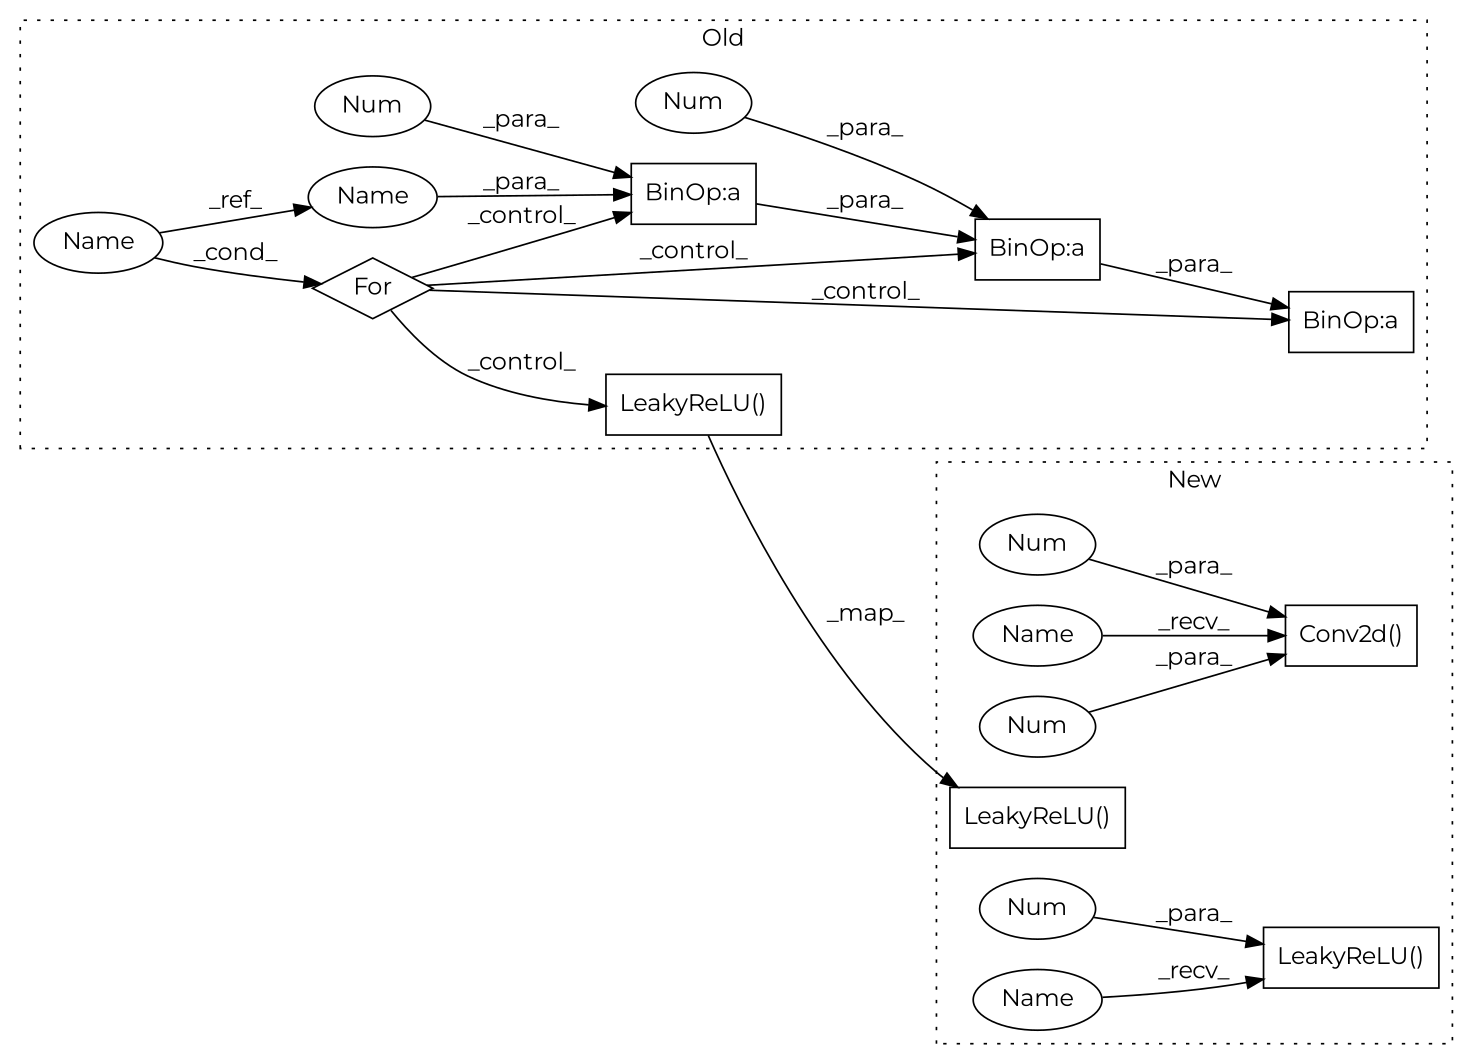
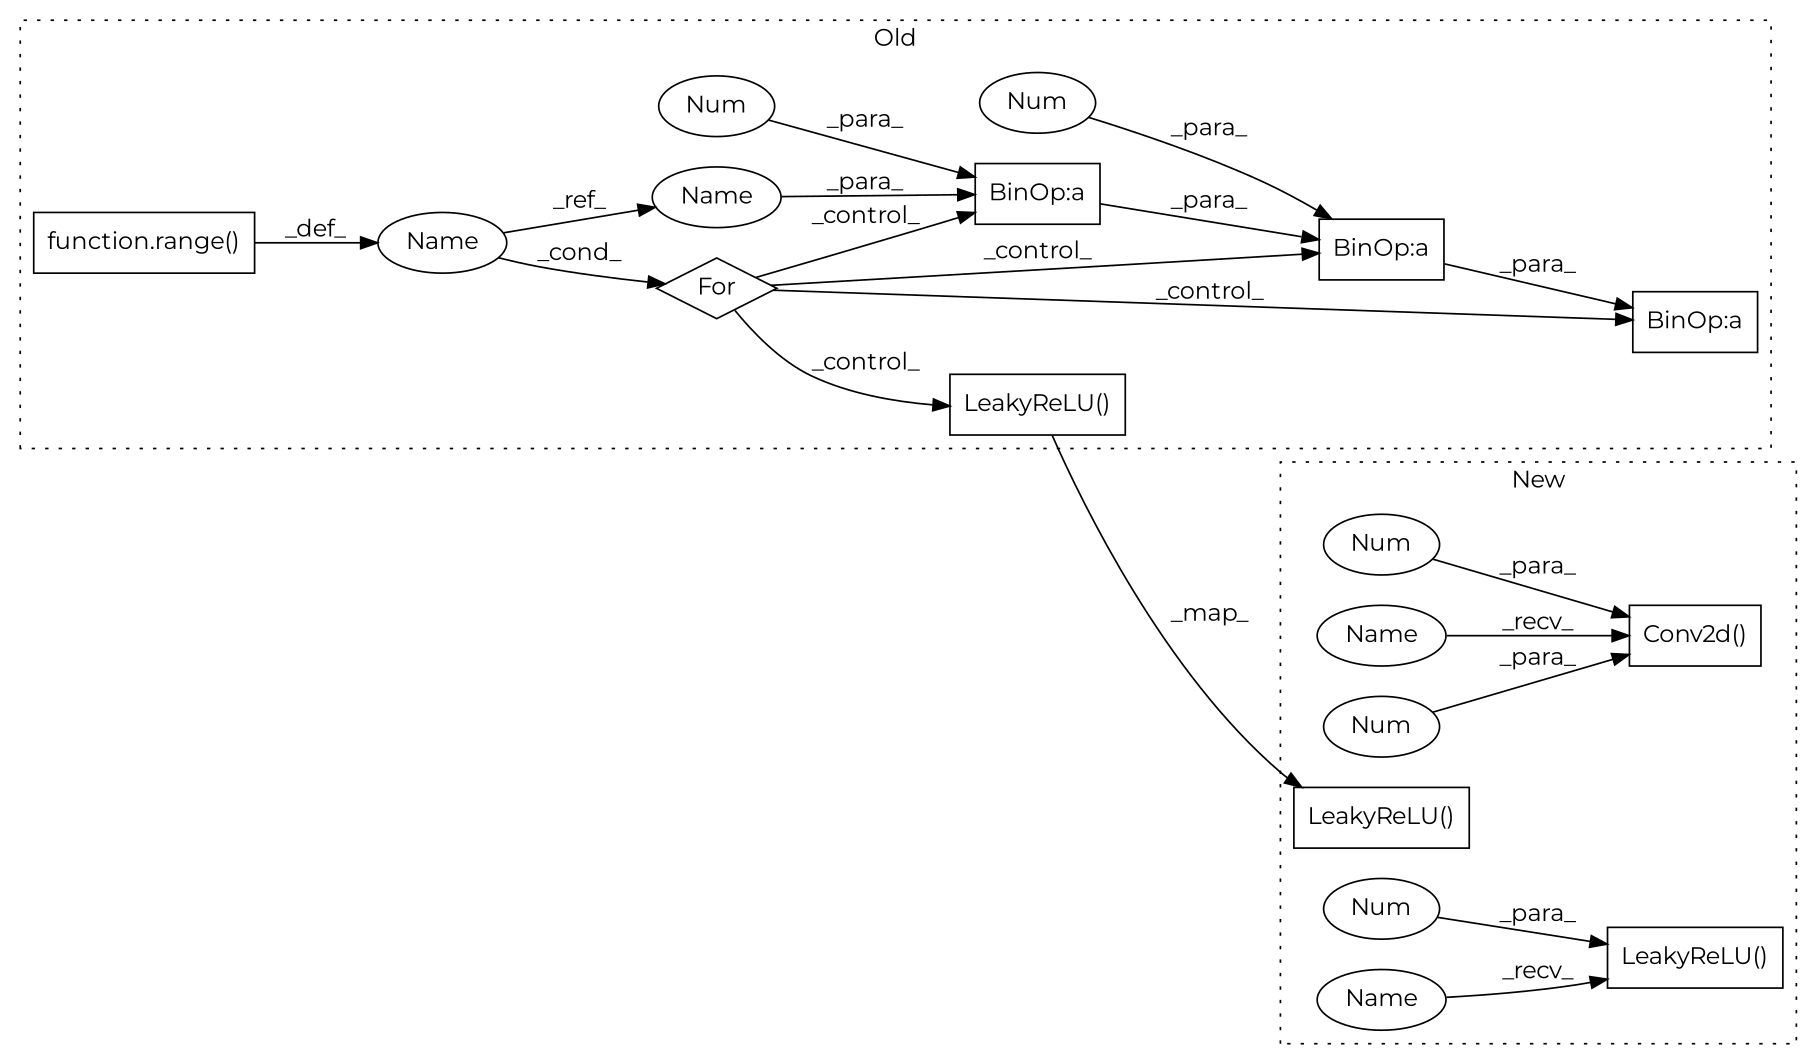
none -> (144, 243)
